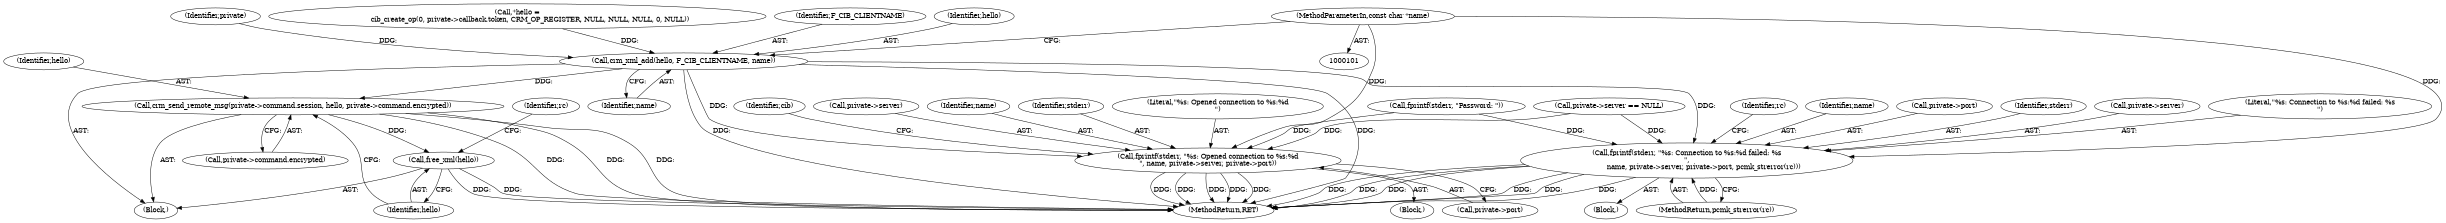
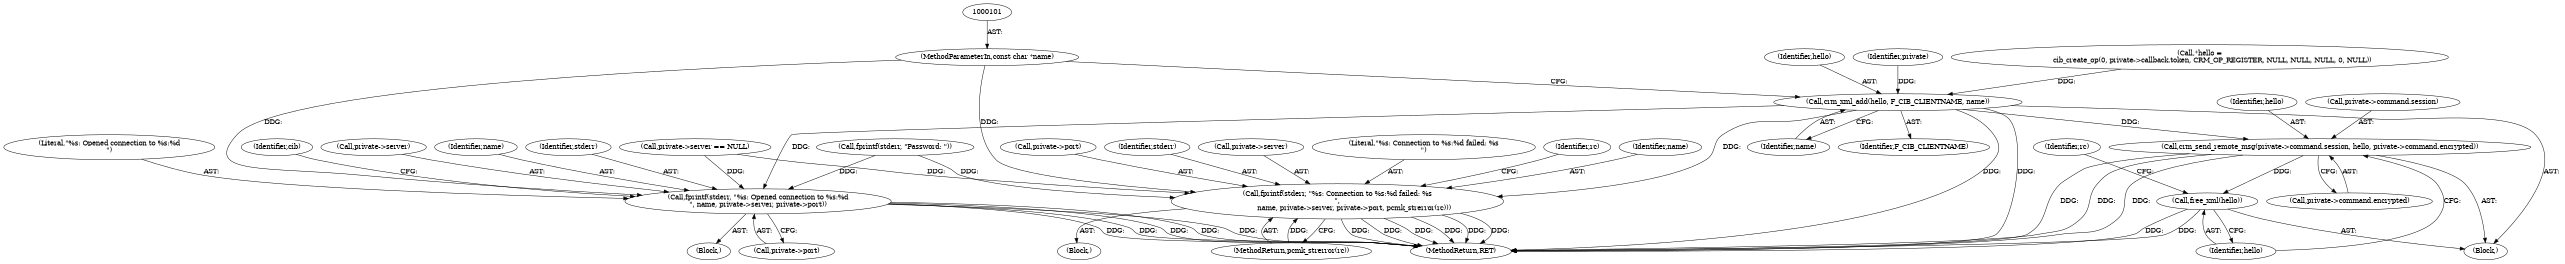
(1354, 37) -> (987, 32)
(770, 38) -> (1905, 123)
none -> (2383, 102)
